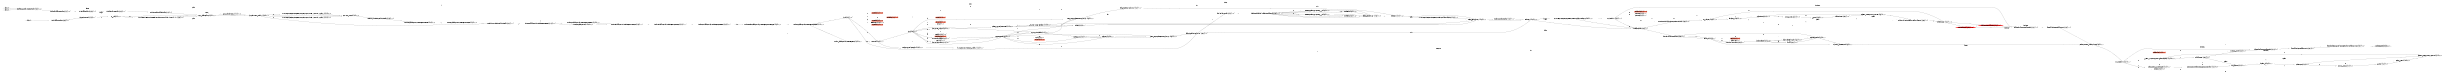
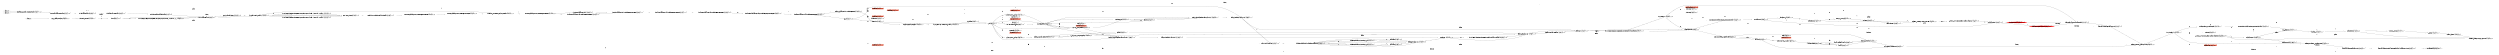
none -> (973, 22)
